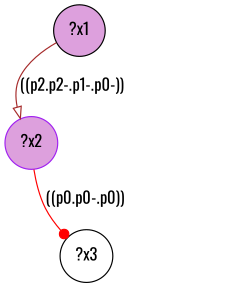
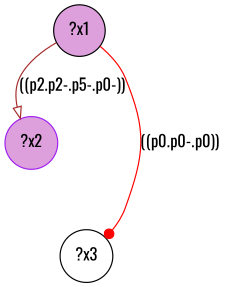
(72, 86) -> (72, 86)
(43, 202) -> (140, 135)
